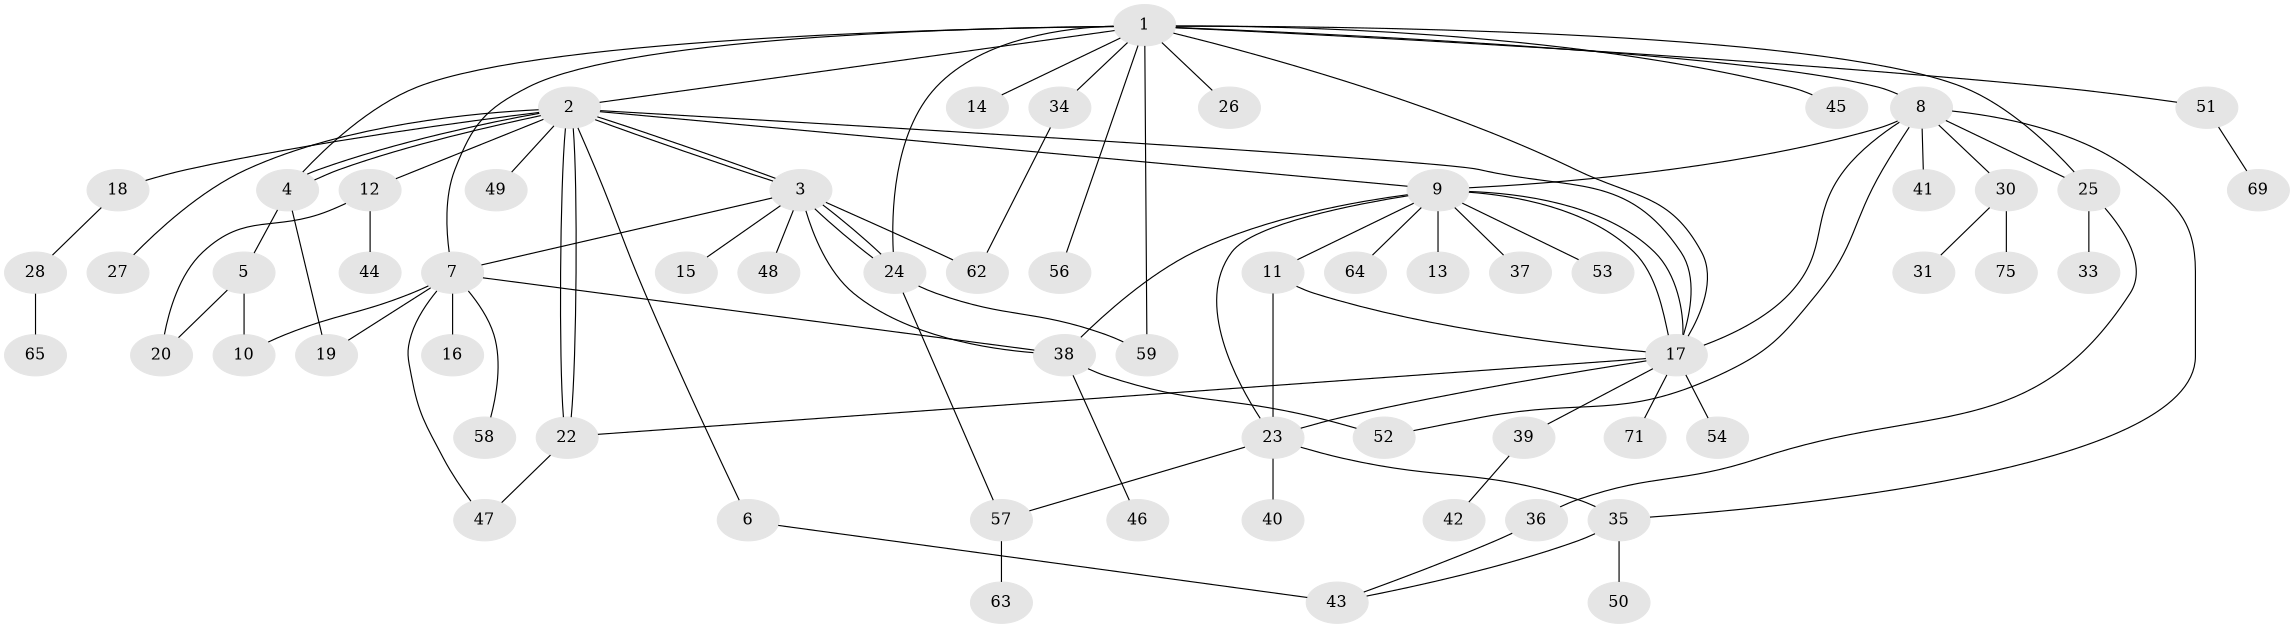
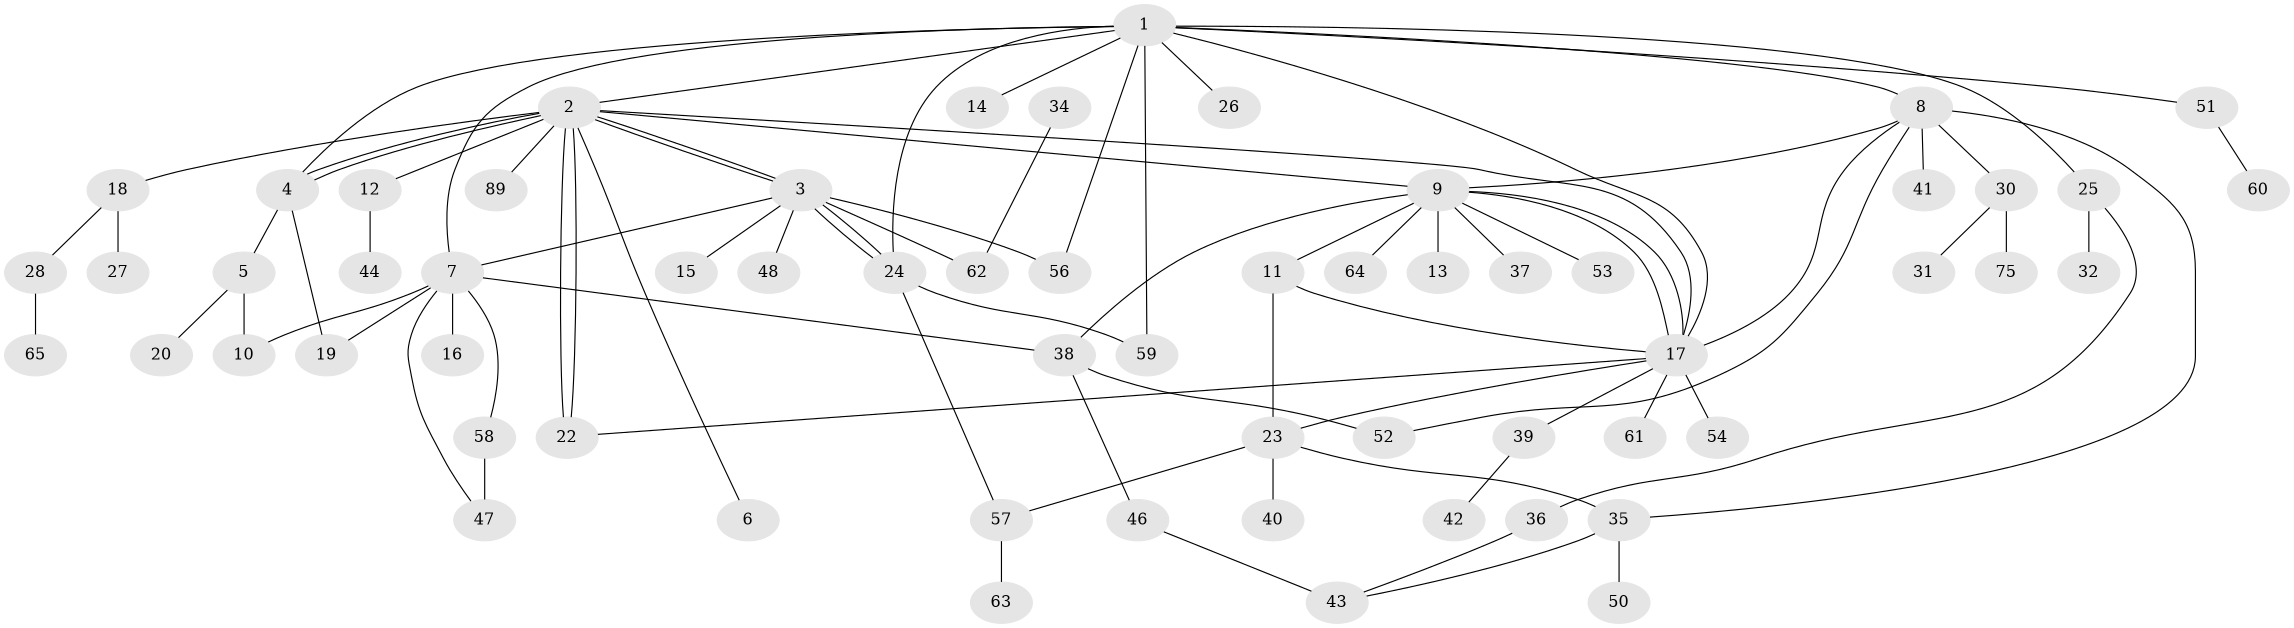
(1102, 66) -> none
(1837, 108) -> none
(2005, 149) -> none
(268, 161) -> (118, 232)
(496, 190) -> (496, 190)
(2258, 190) -> (2258, 190)
(228, 235) -> none
(1235, 249) -> none
(2089, 273) -> (2089, 273)
(894, 318) -> (934, 225)
(1635, 438) -> (1635, 438)
(526, 479) -> (485, 479)
(1043, 561) -> (1238, 562)
